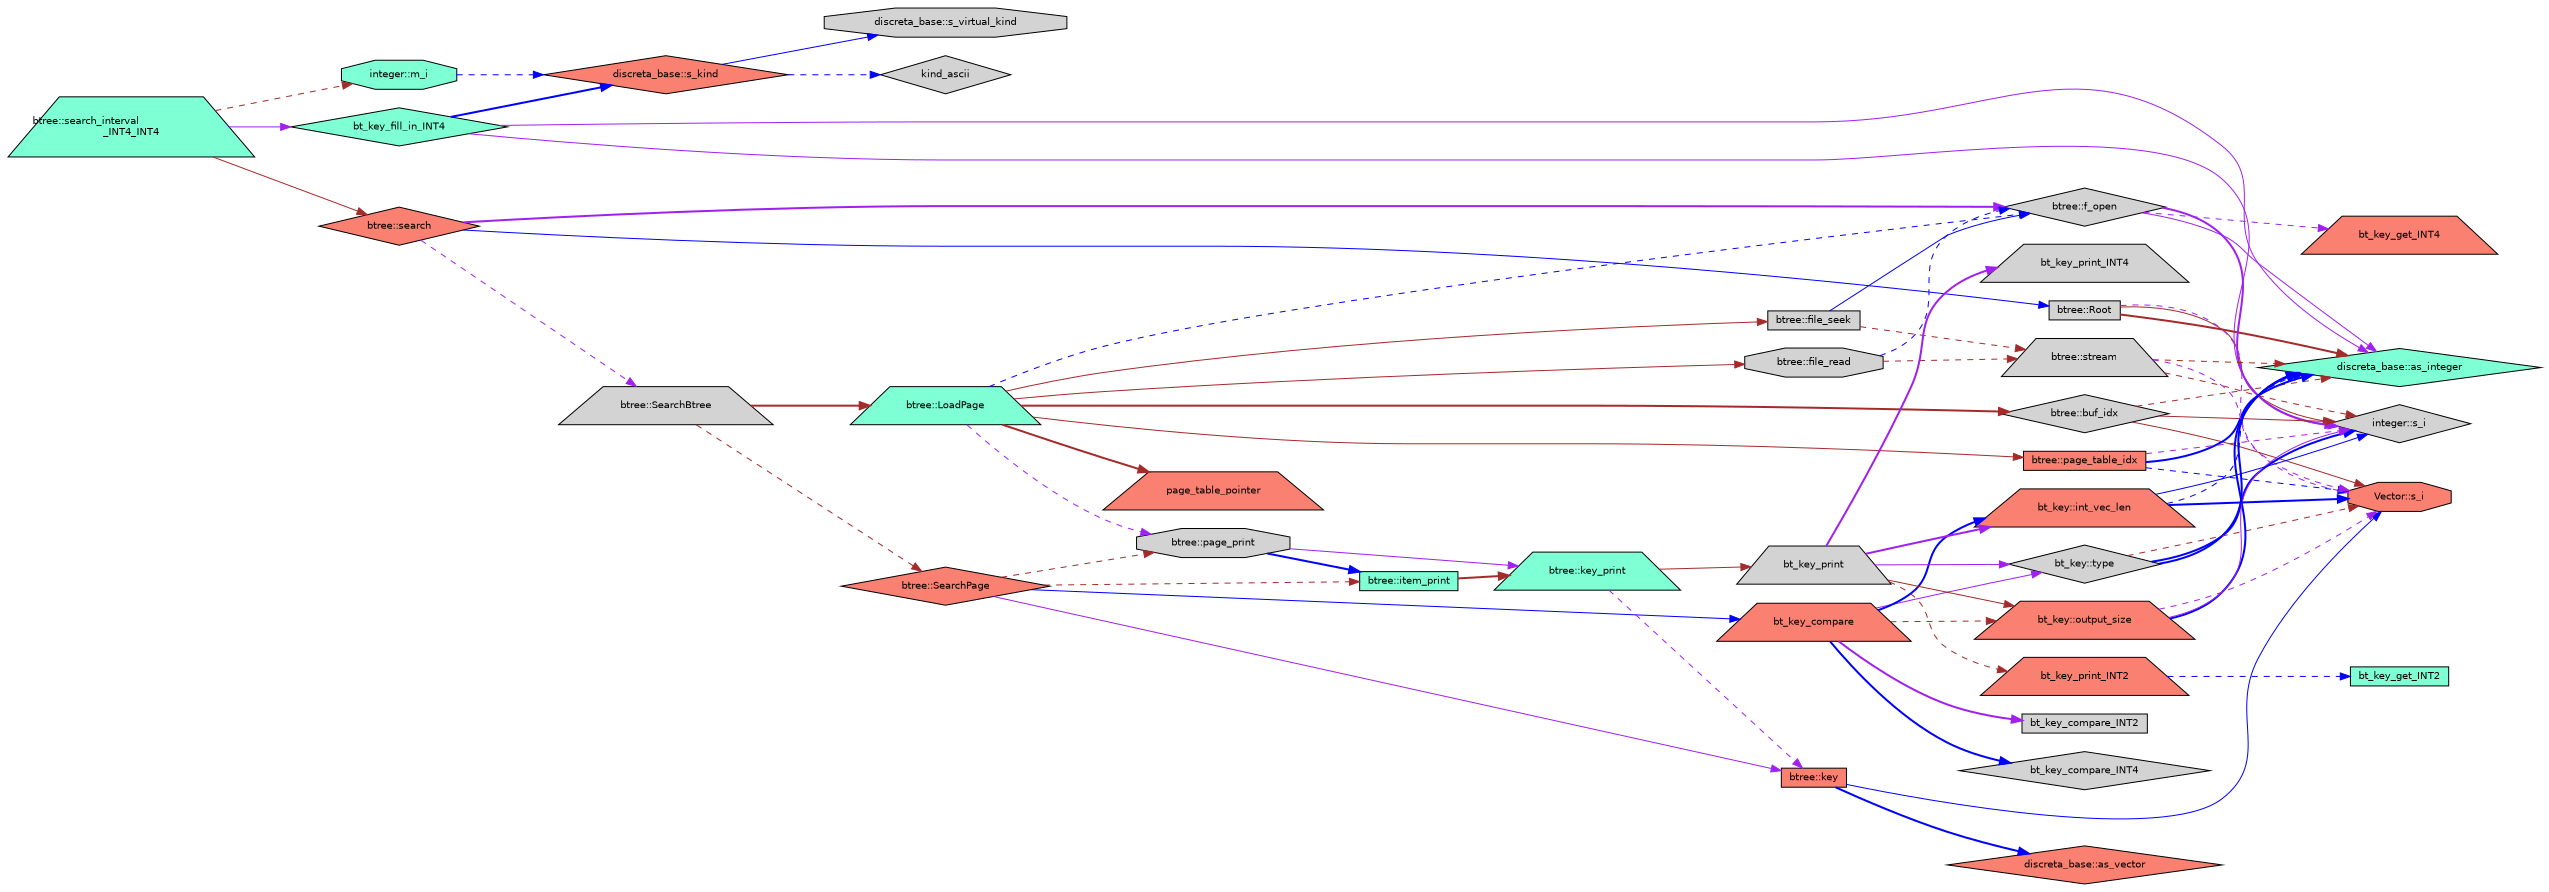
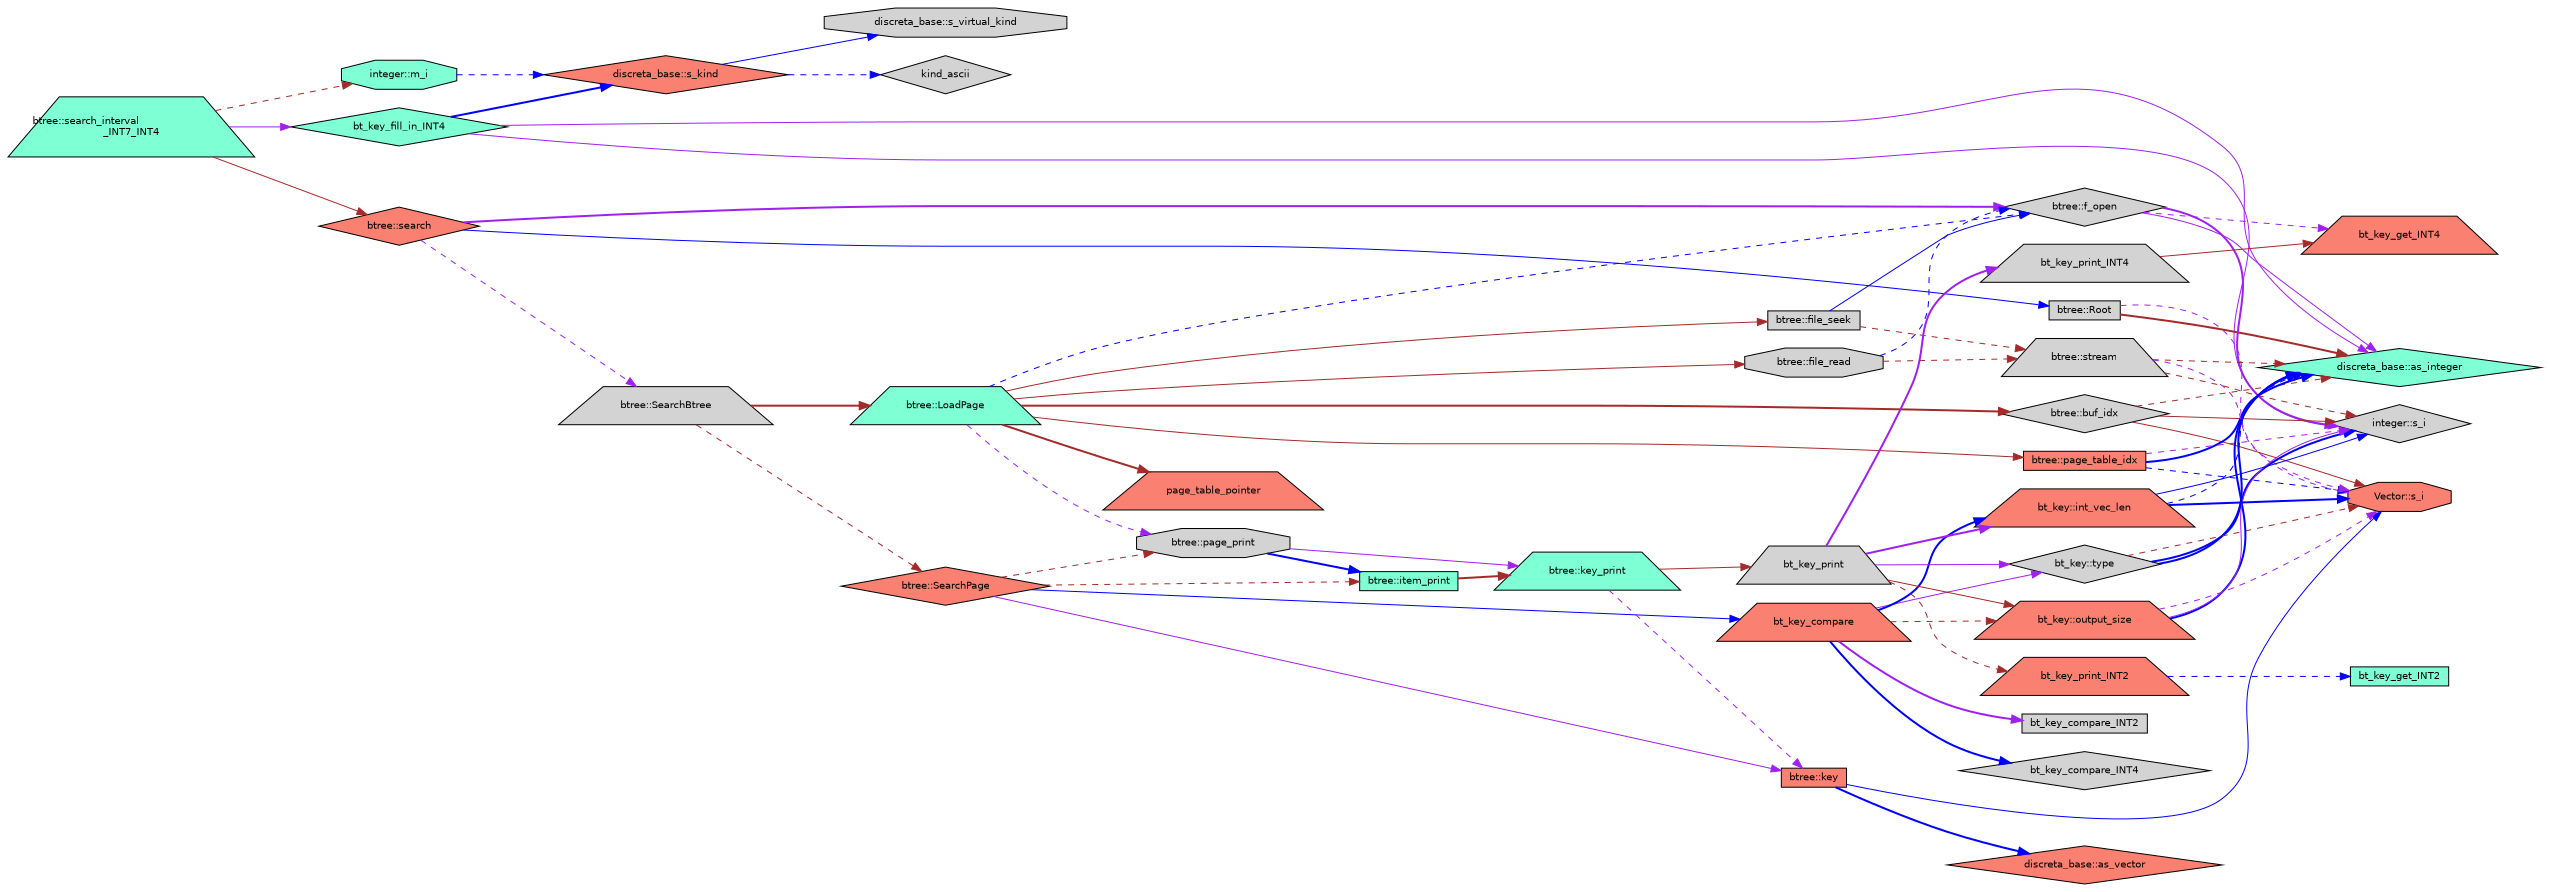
(131, 127) -> (131, 127)
none -> (2224, 251)
(2236, 345) -> none
